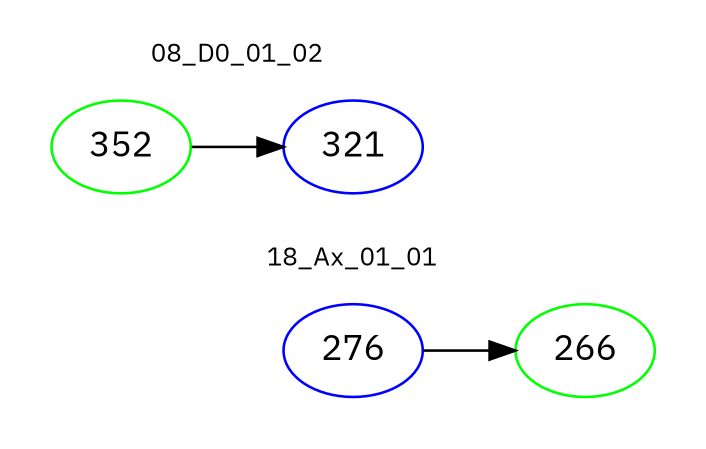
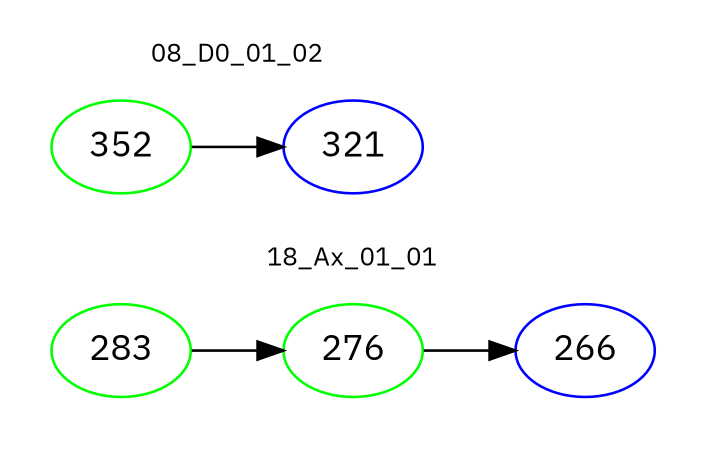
none -> (121, 351)
(353, 351) -> (353, 351)
(585, 351) -> (585, 351)
